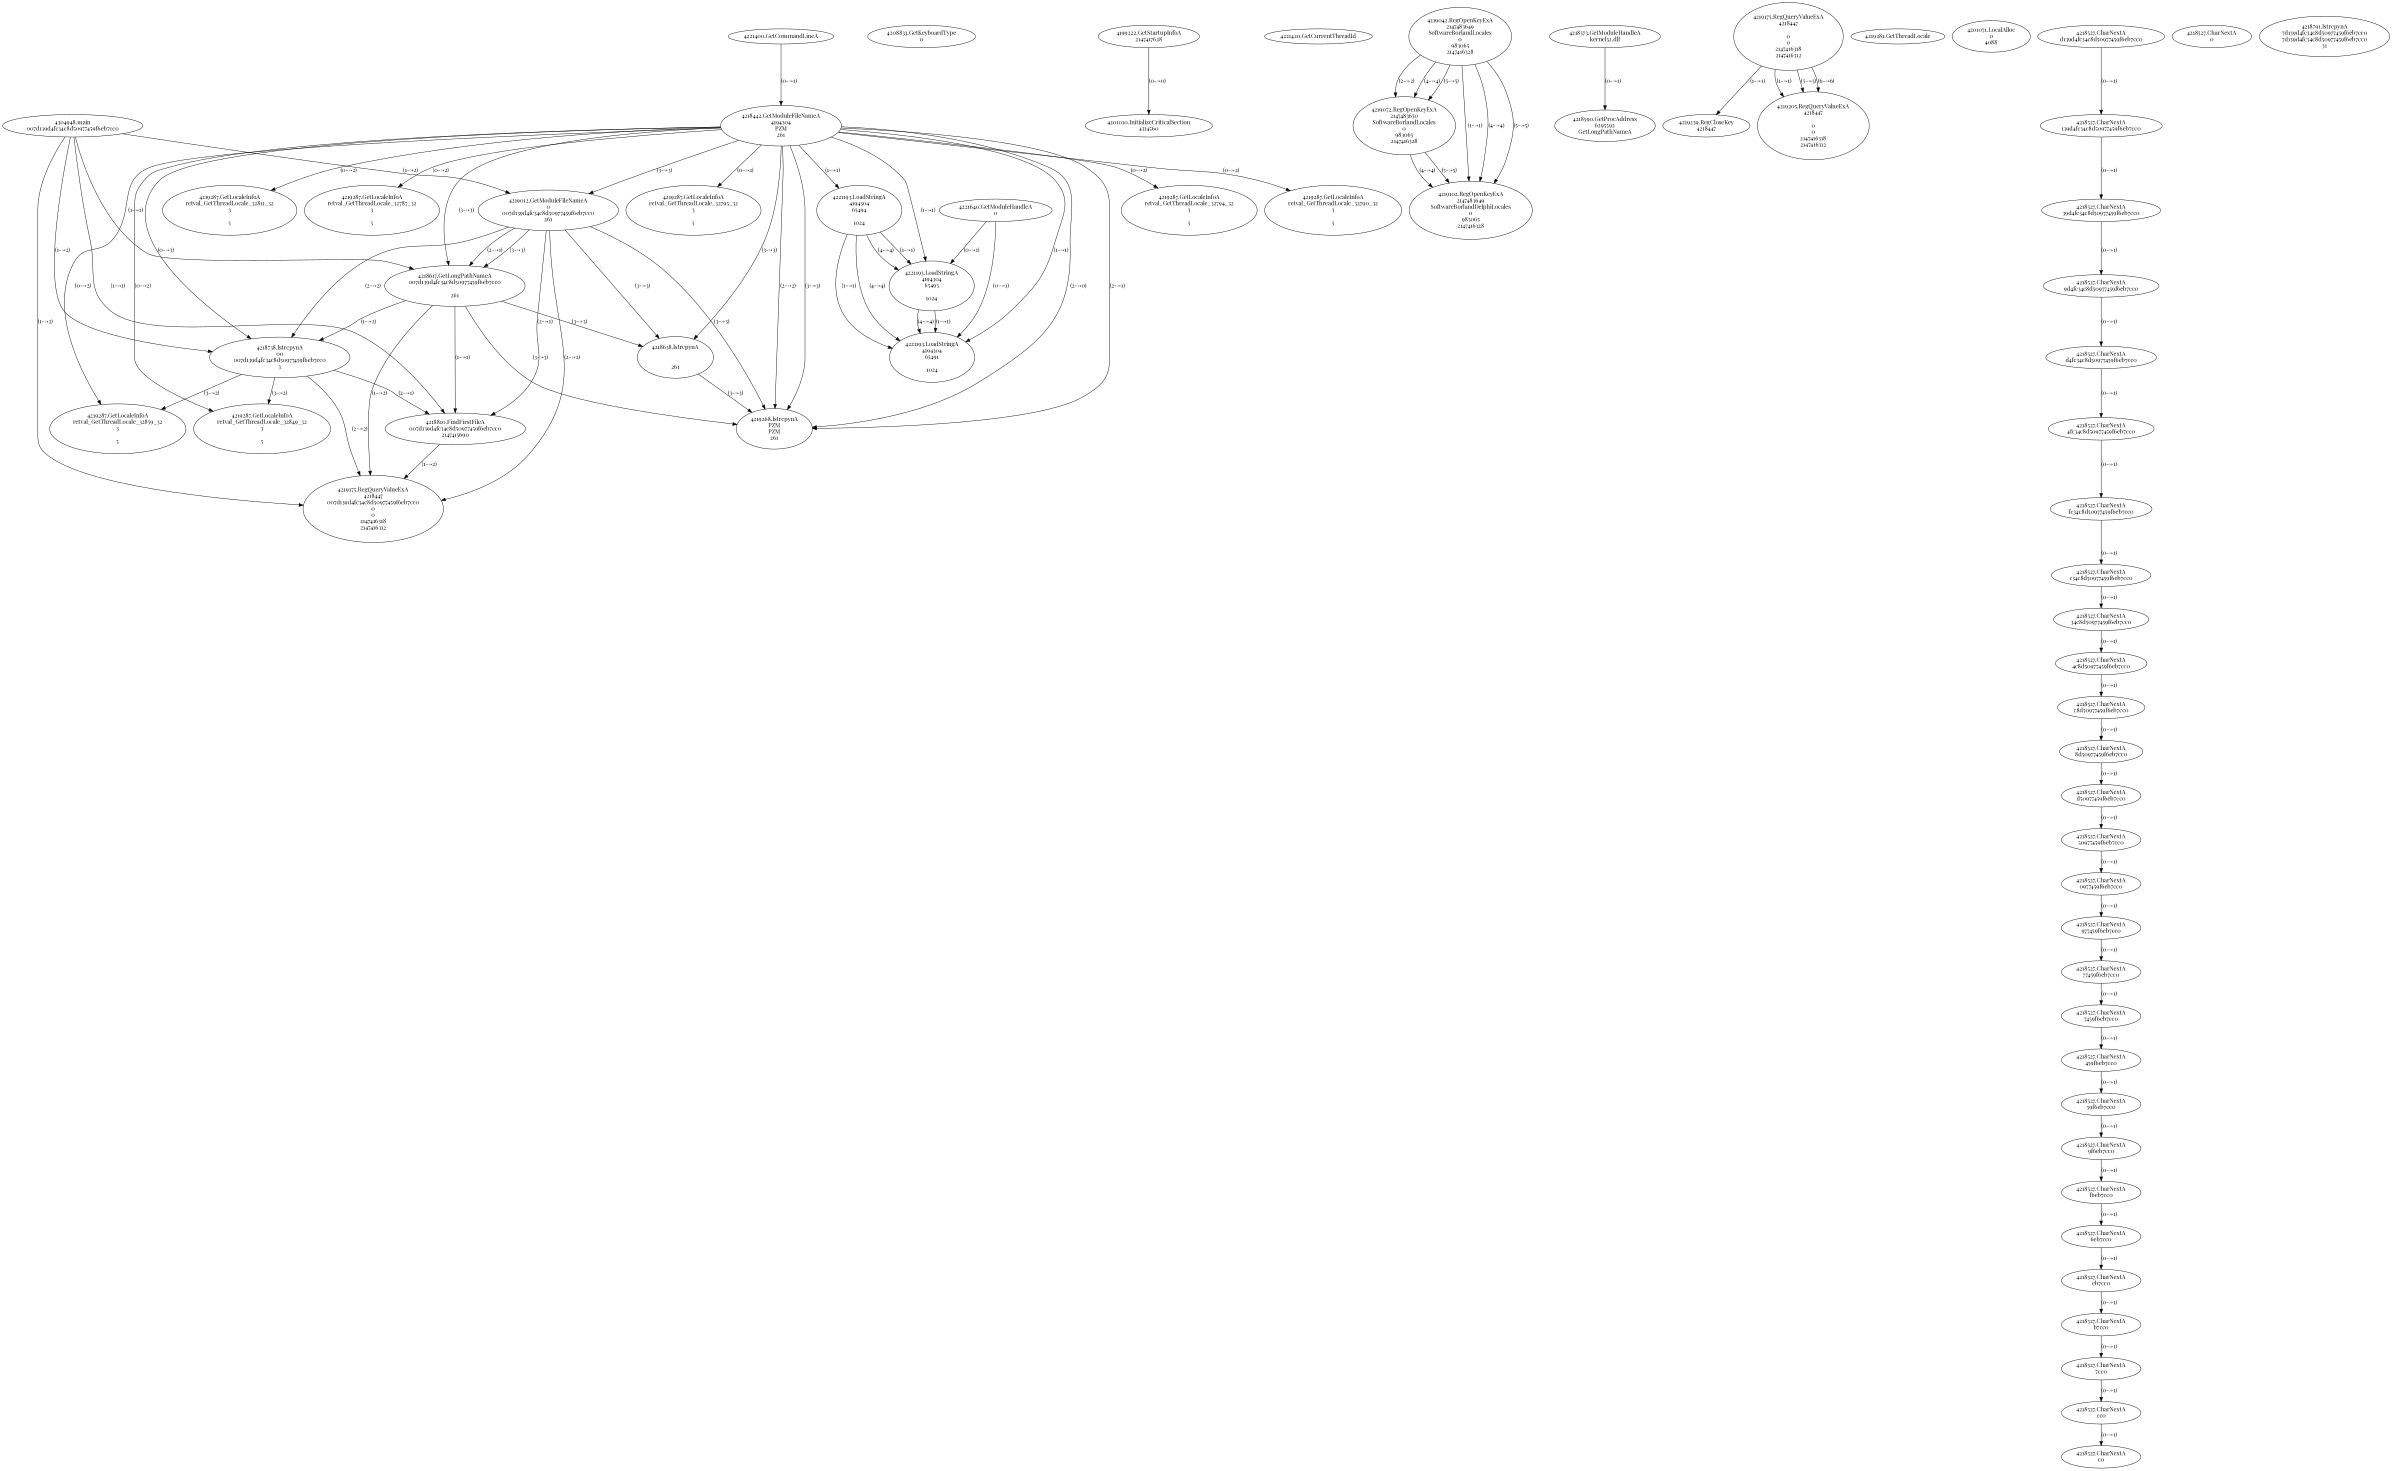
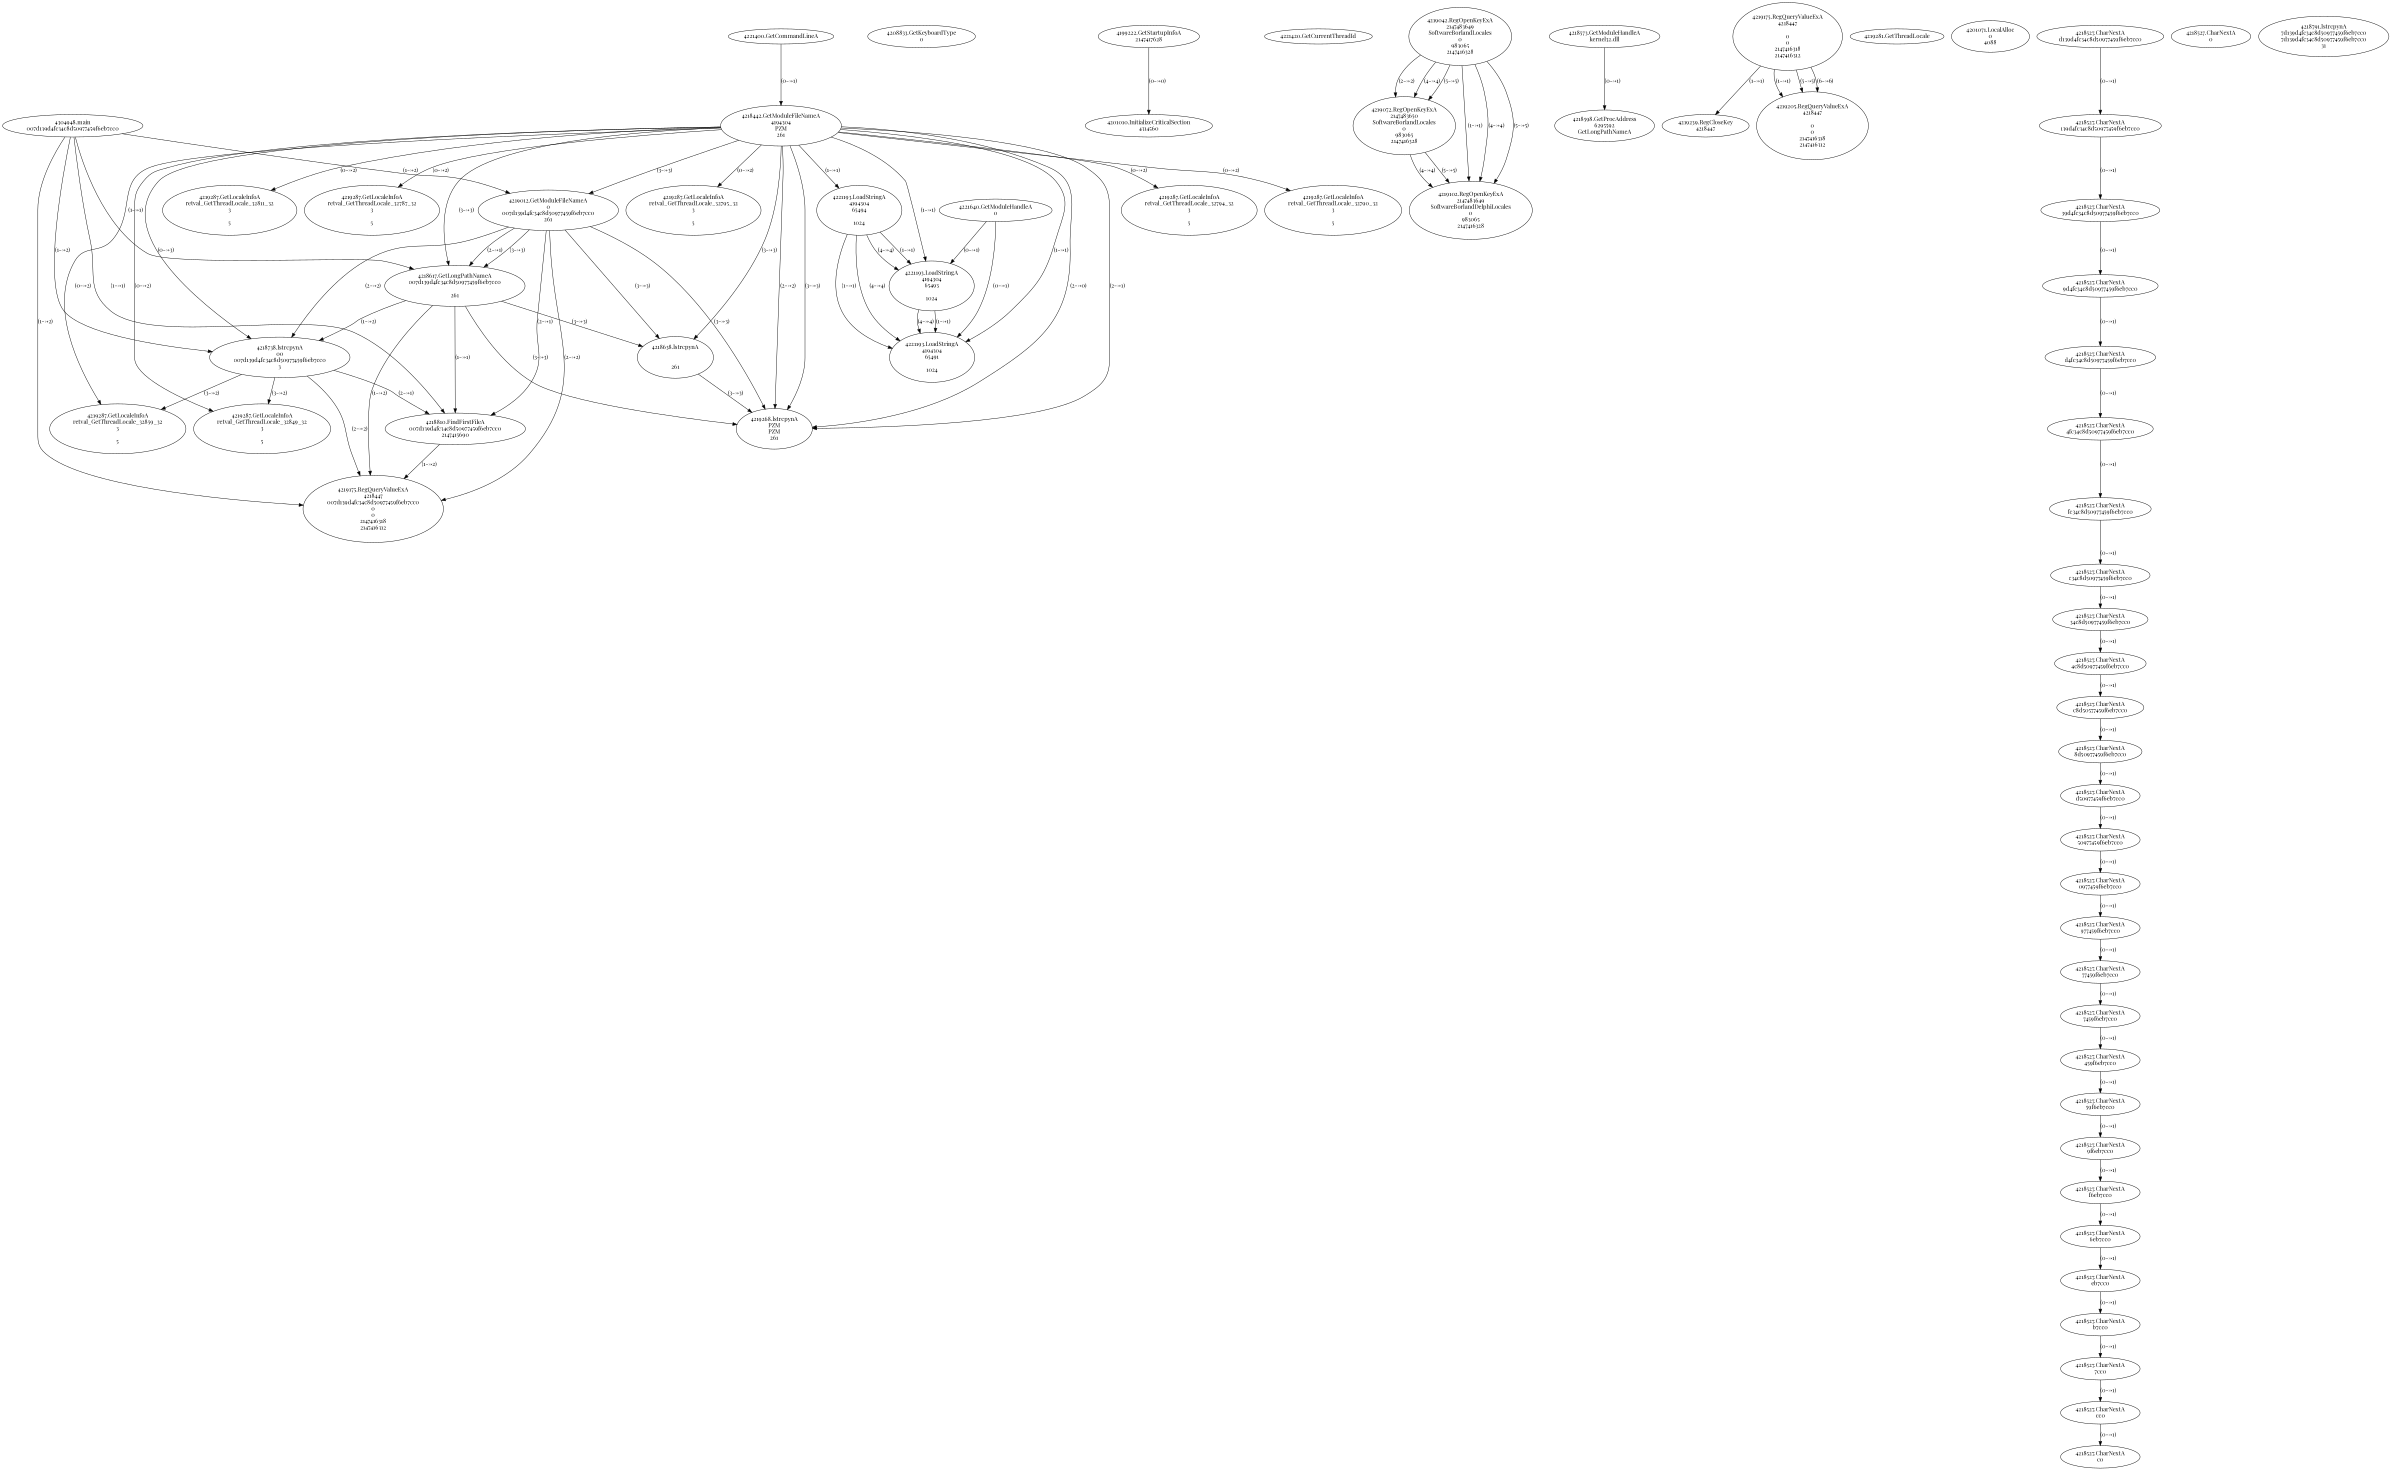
(1605, 126) -> (1605, 126)
(2101, 708) -> (2100, 708)
